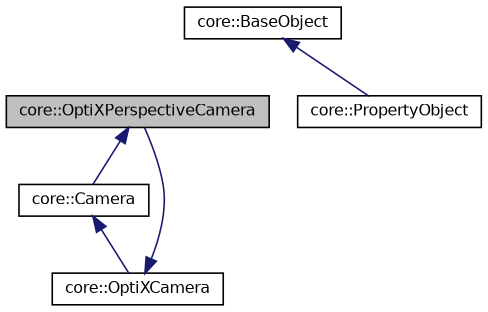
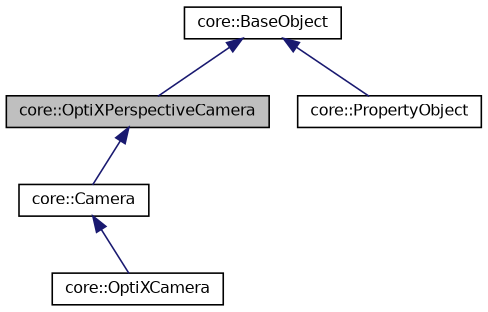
(164, 192) -> (194, 72)
